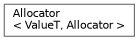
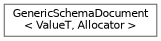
(69, 20) -> (81, 20)
